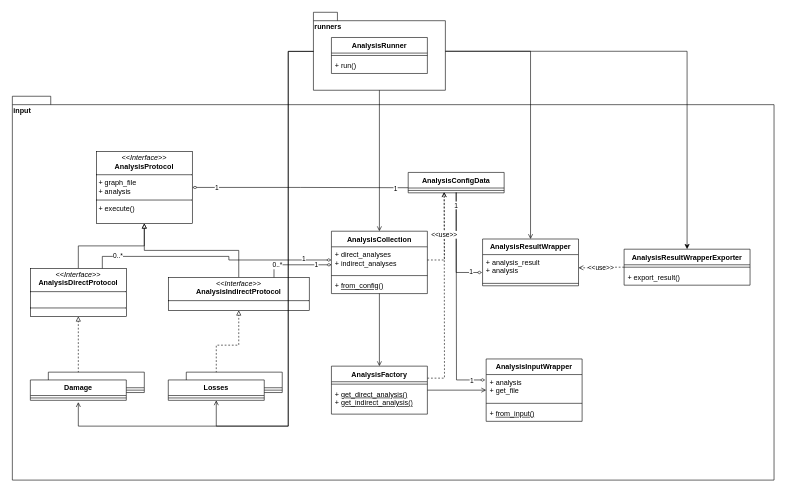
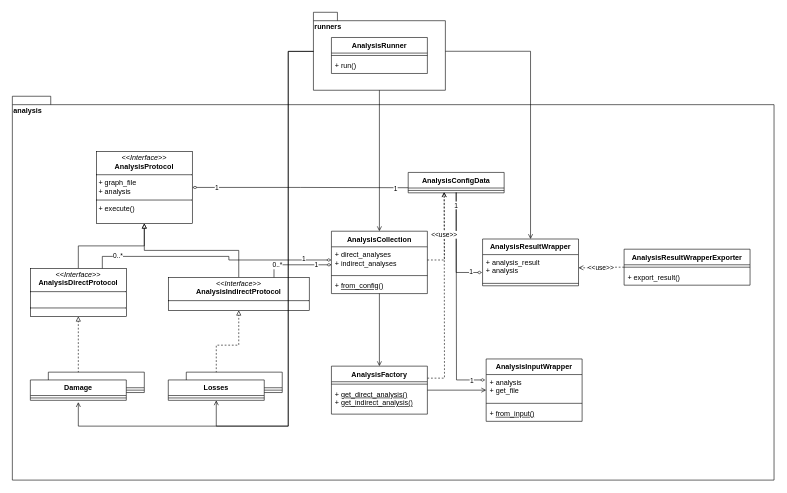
(686, 51) -> none
(23, 111) -> (28, 111)
